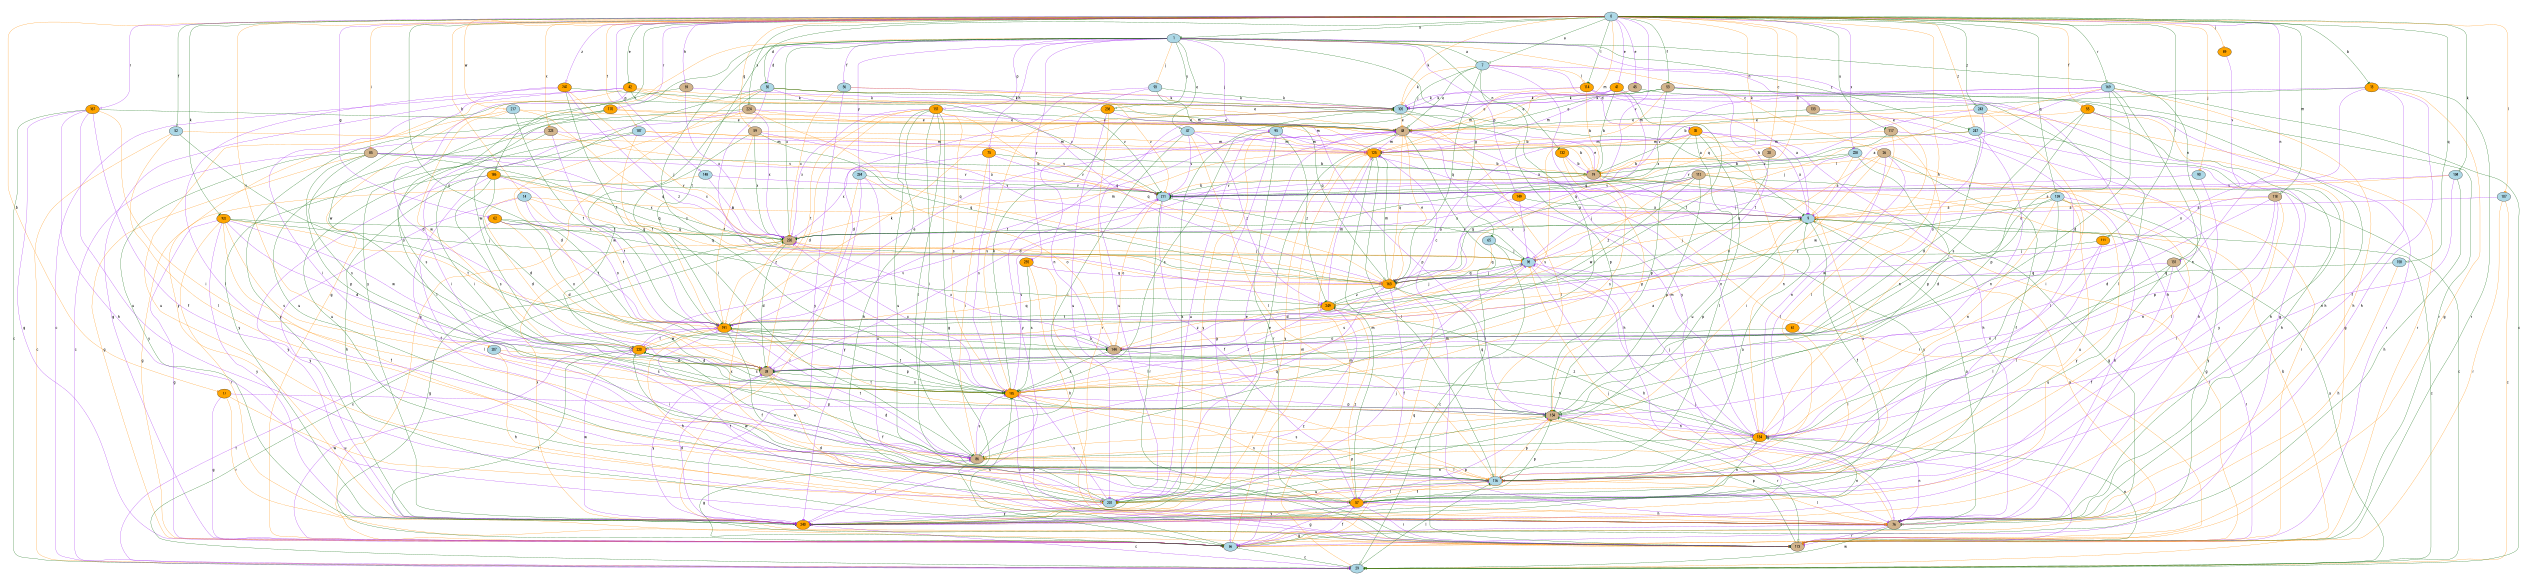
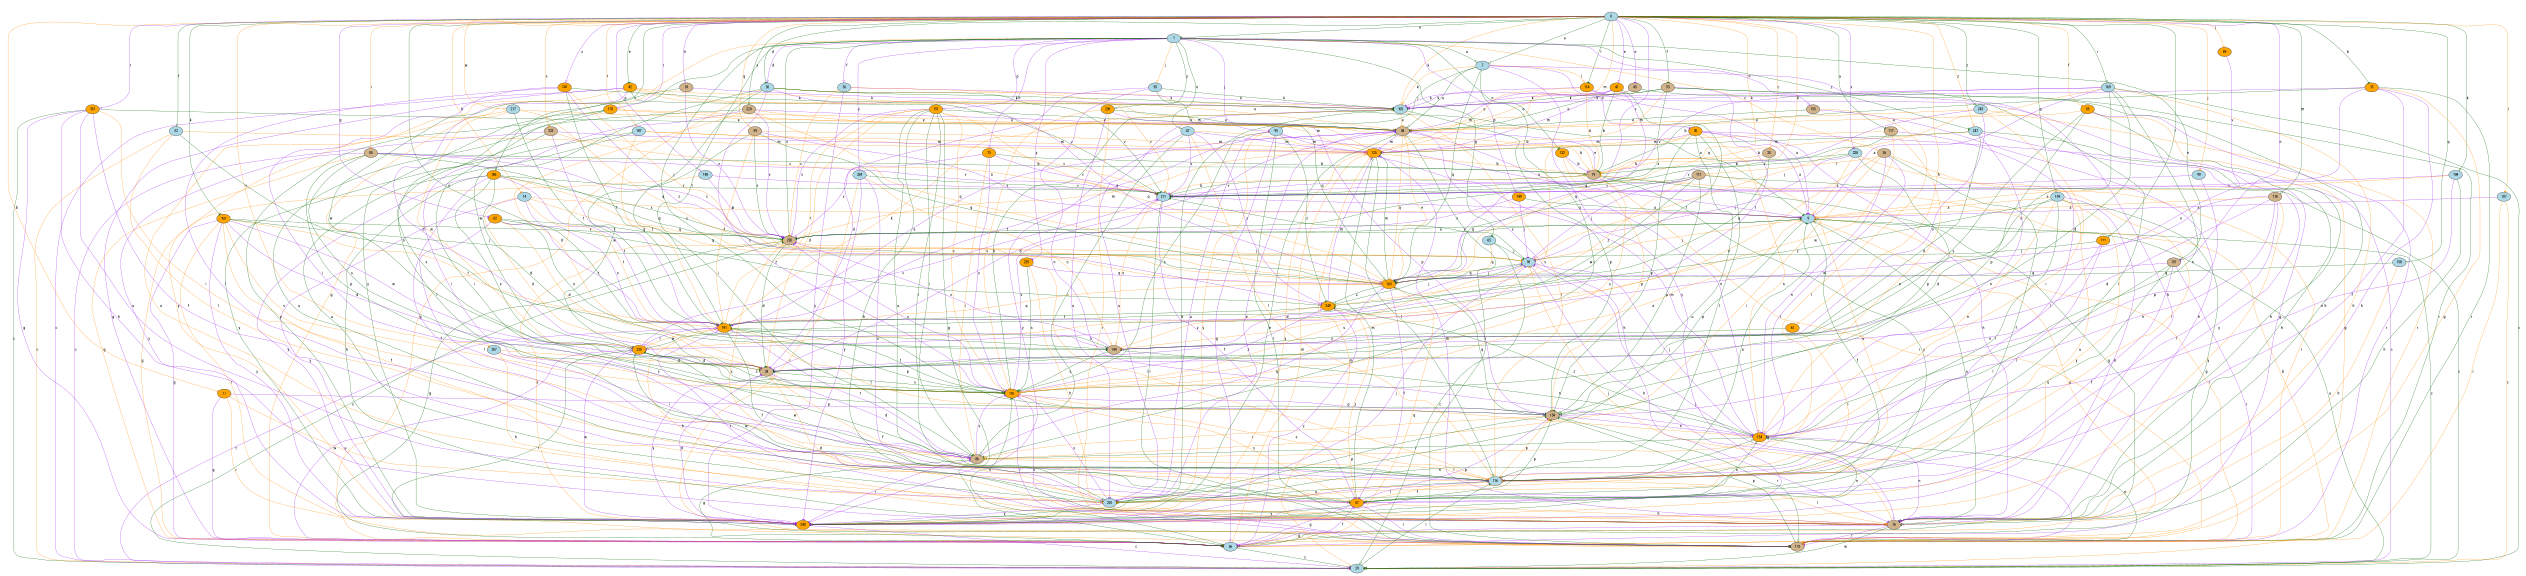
(1420, 260) -> (2385, 557)
(255, 430) -> (255, 430)
